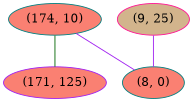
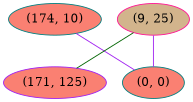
(55, 51) -> (109, 48)
(153, 83) -> (153, 83)
